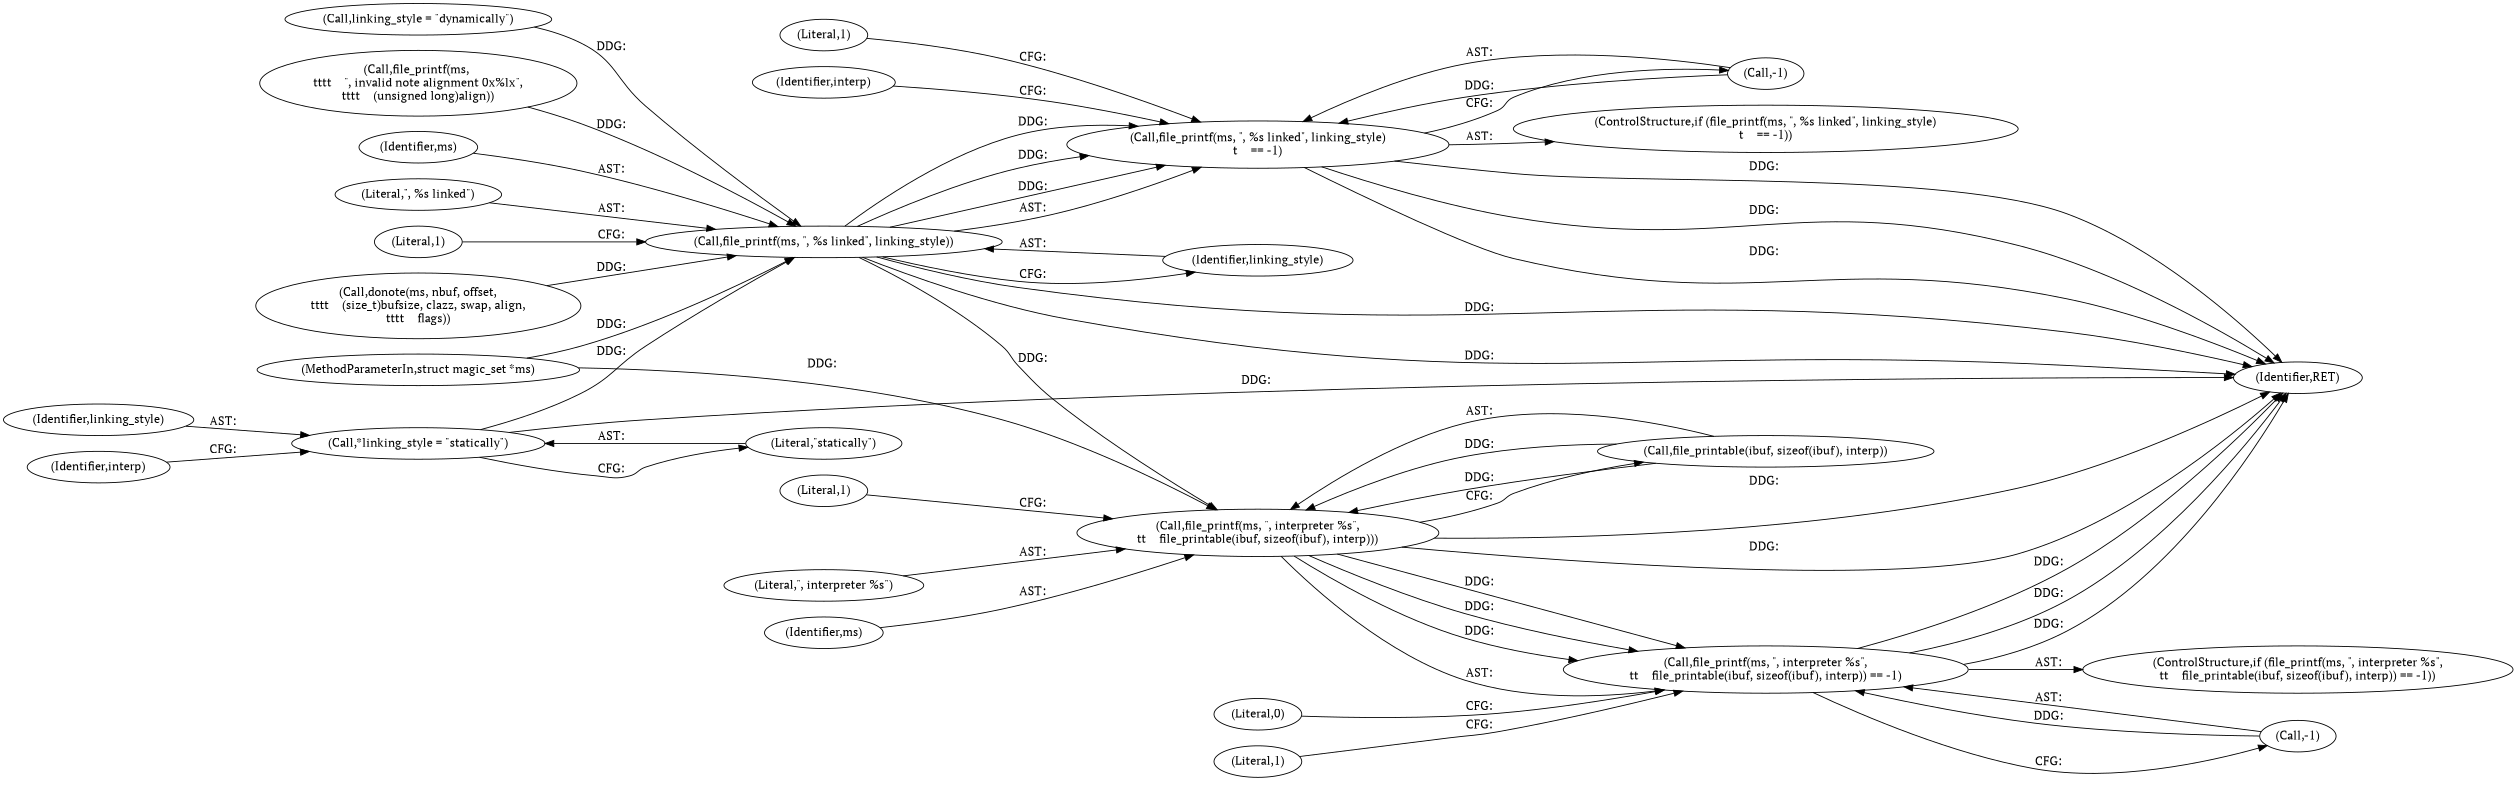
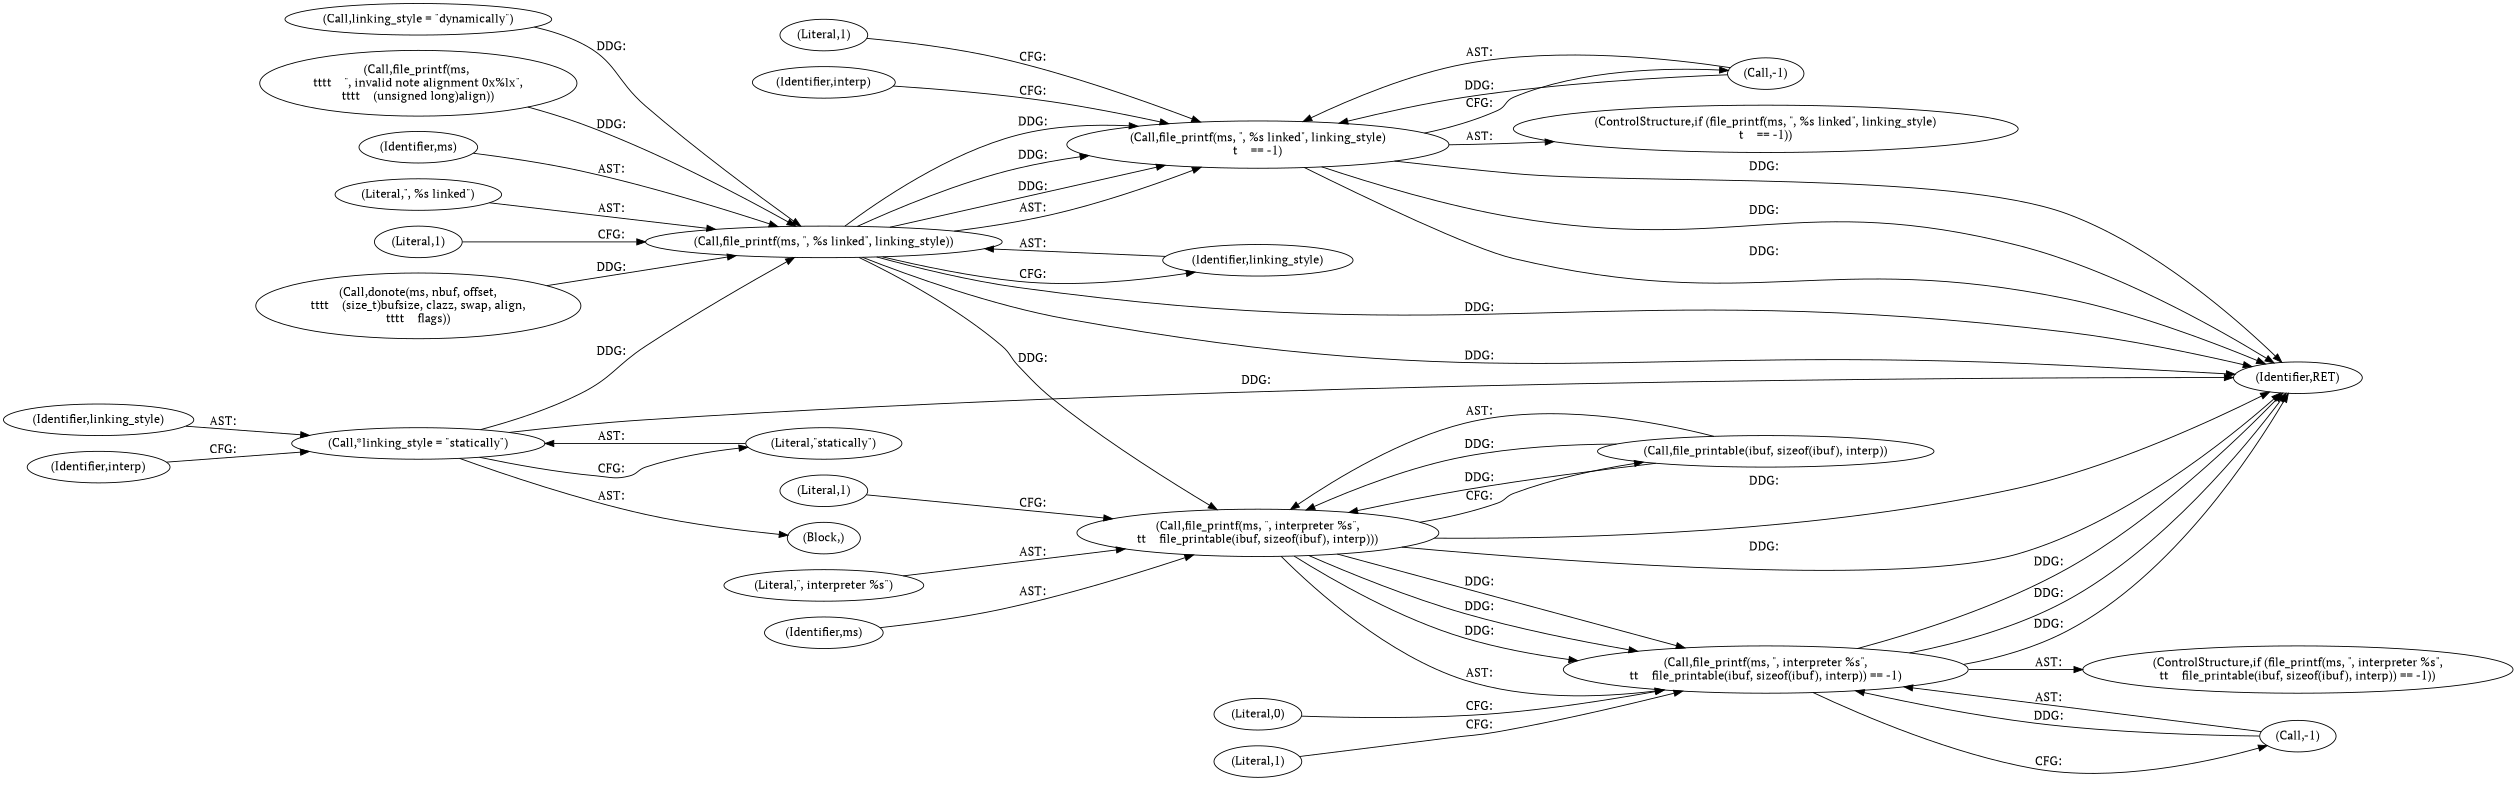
(418, 370) -> none
none -> (824, 538)
